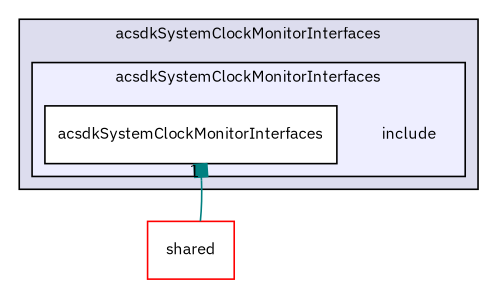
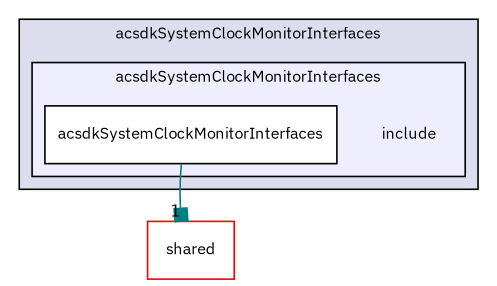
(202, 201) -> (180, 185)
